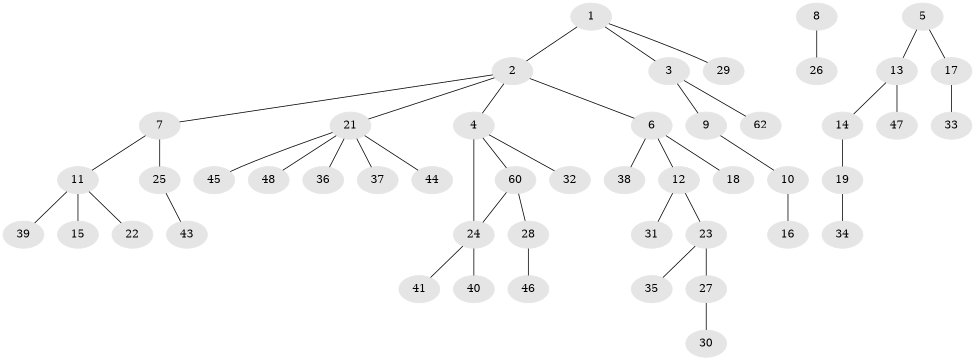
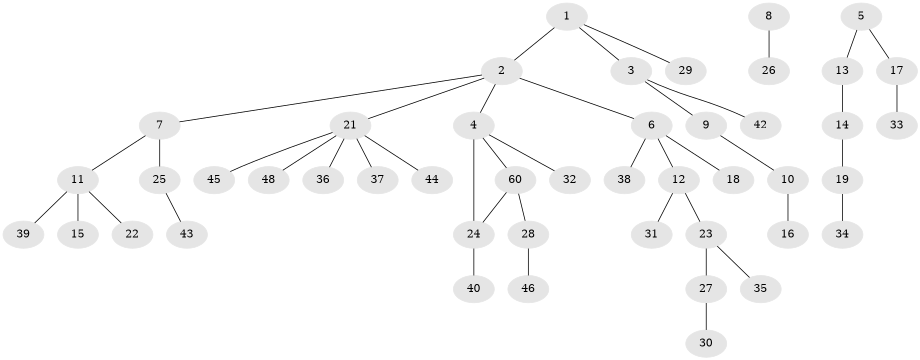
(761, 126) -> (761, 126)
(897, 126) -> none
(419, 289) -> none
